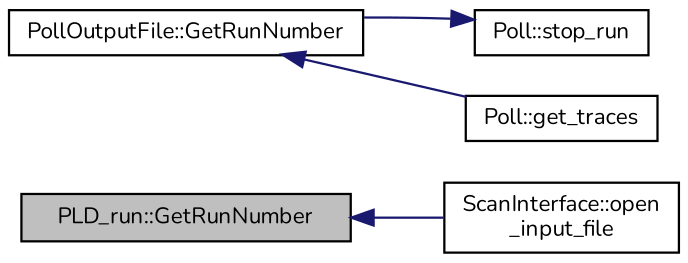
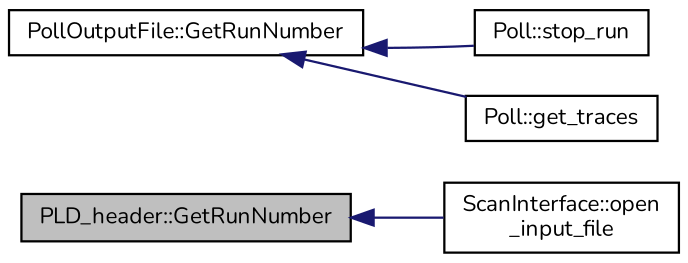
(407, 18) -> (431, 47)
(186, 218) -> (186, 218)
